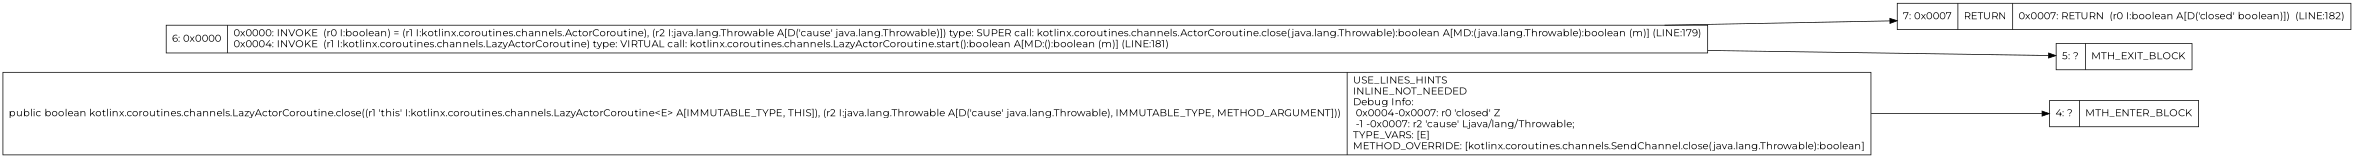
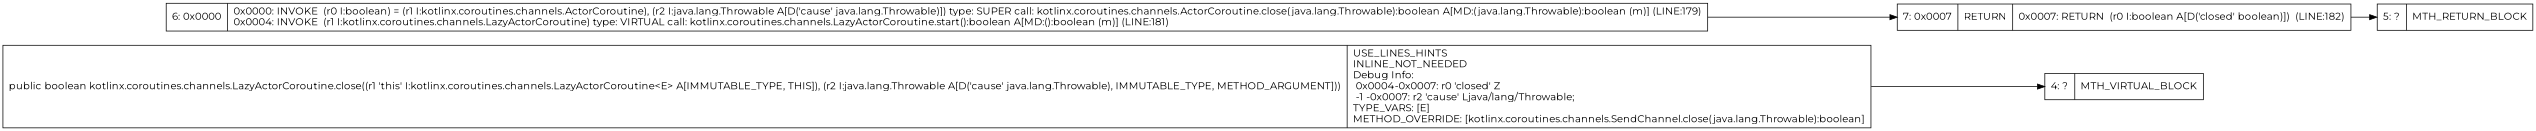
(1878, 53) -> (2360, 17)
(2139, 56) -> (2470, 17)
(2139, 113) -> (2139, 86)
